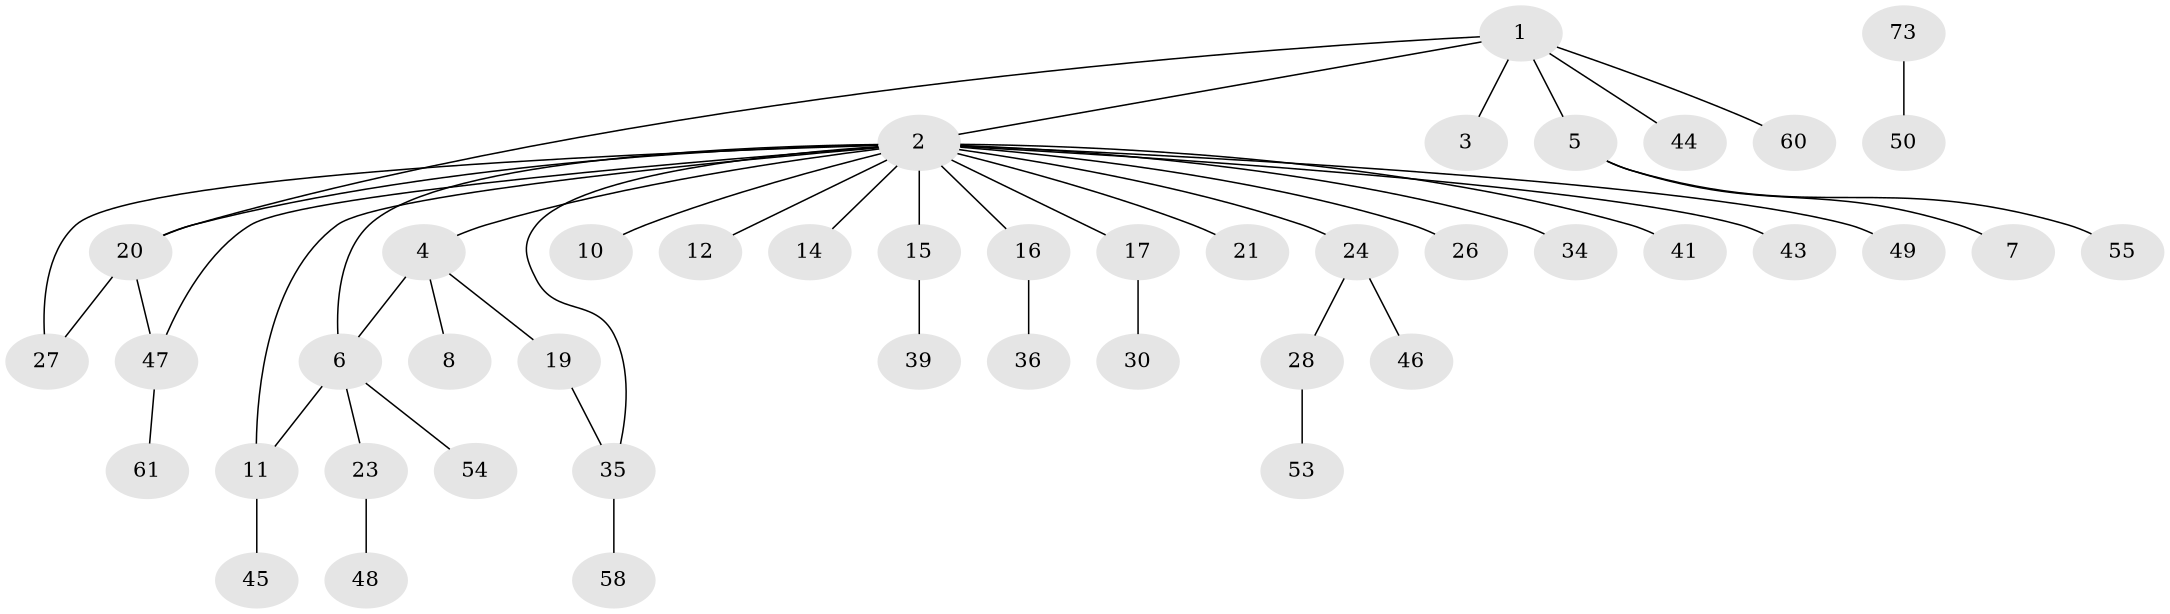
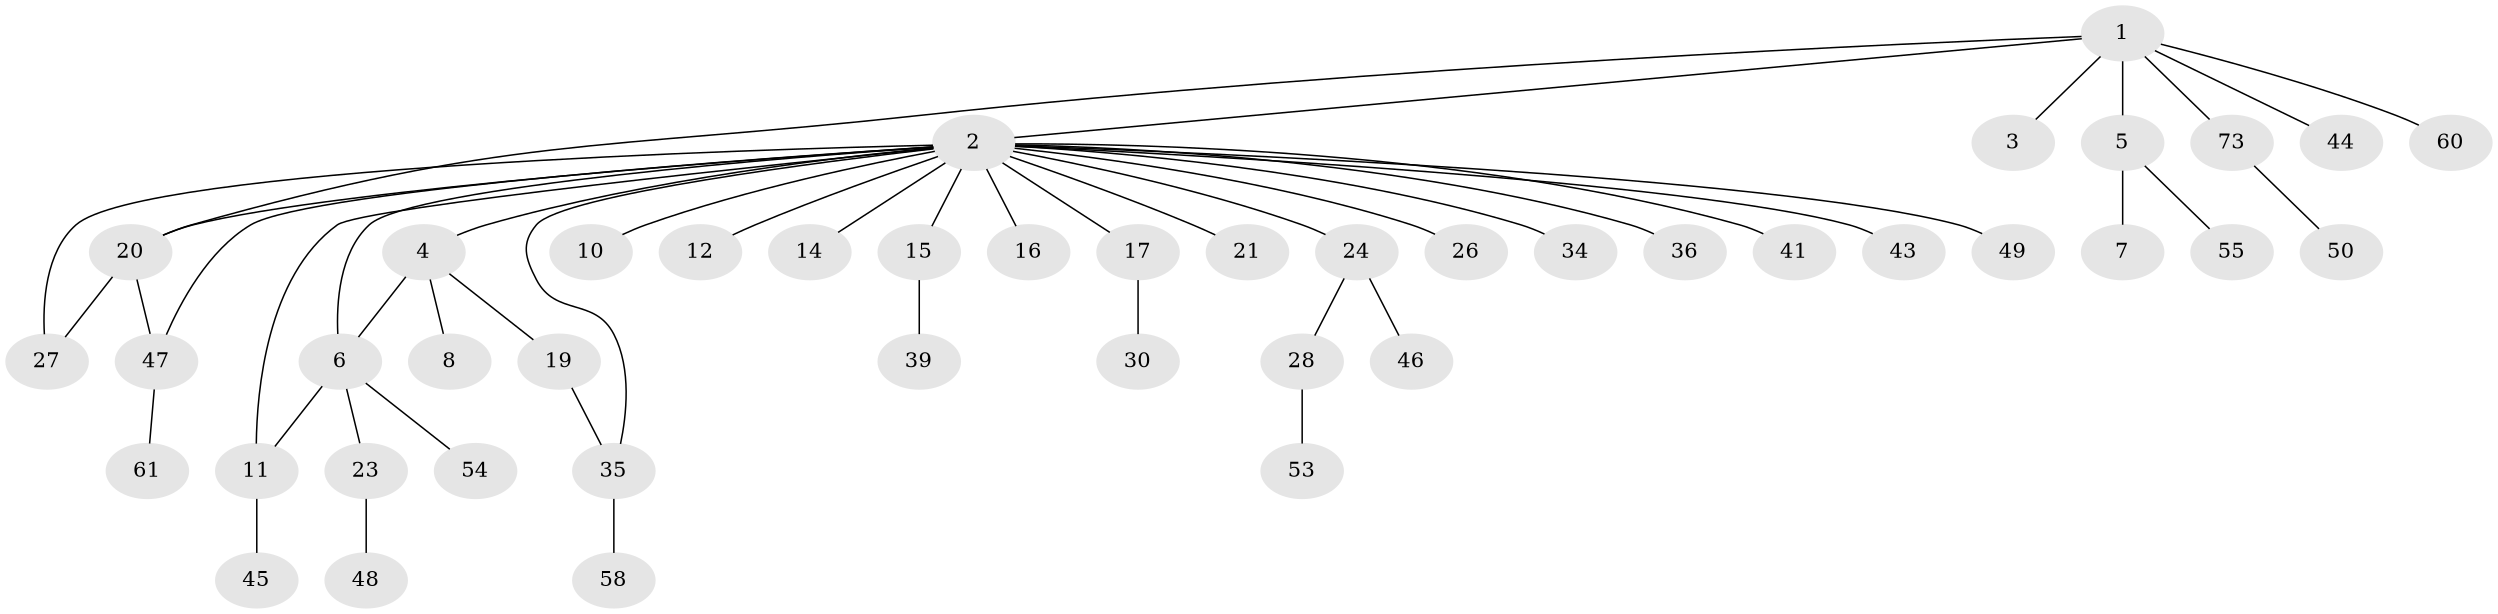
none -> (2177, 88)
(1029, 307) -> (1434, 182)
